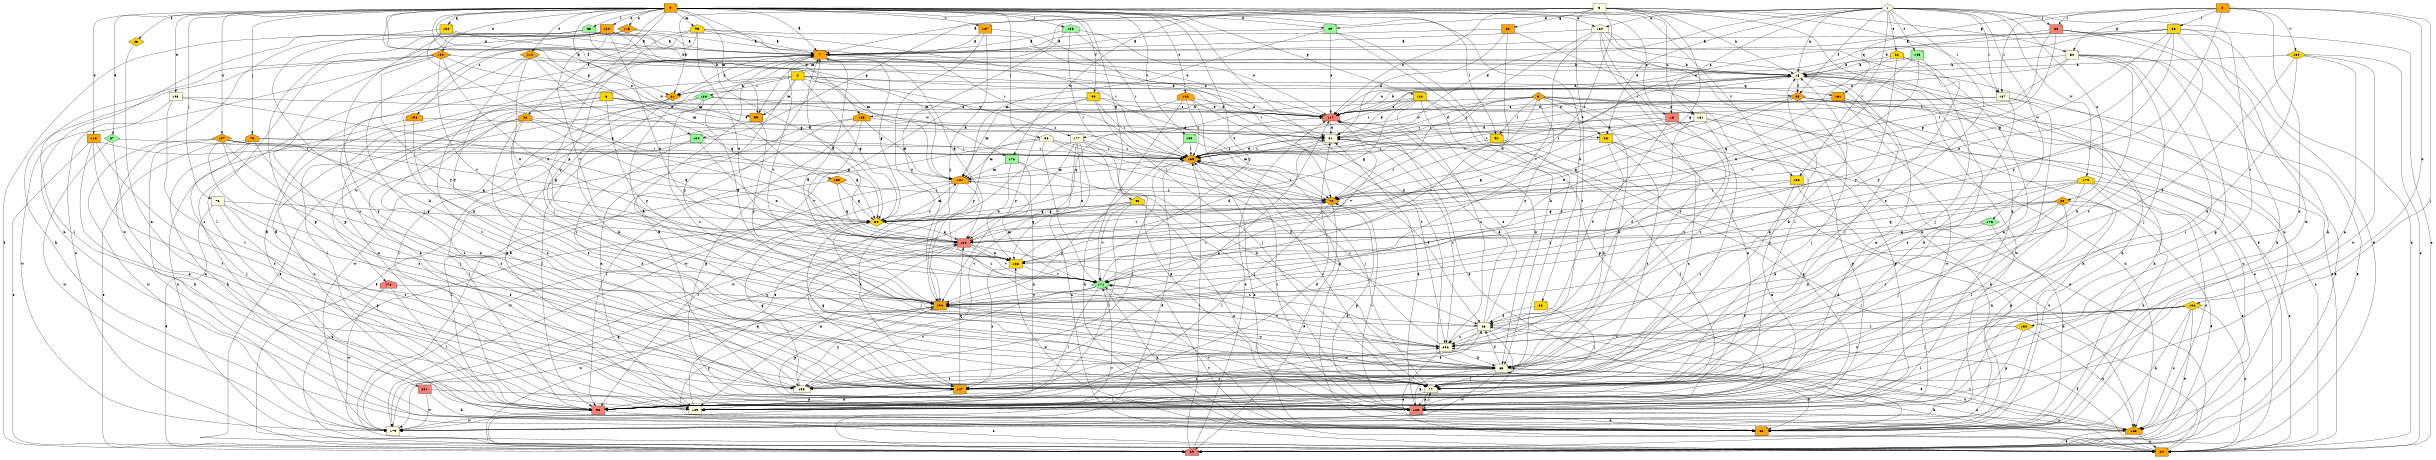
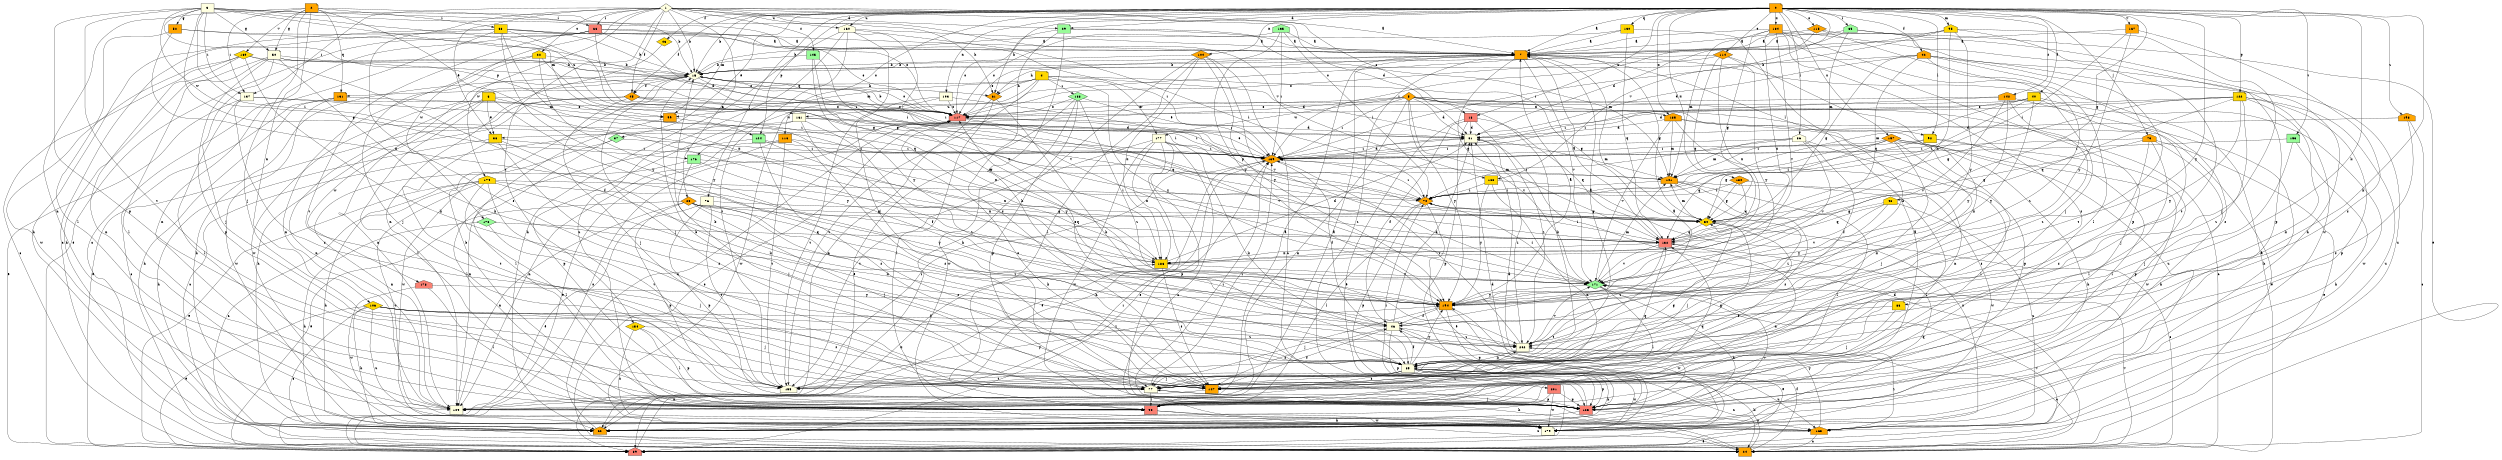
(870, 10) -> none
none -> (1310, 67)
(683, 119) -> none
none -> (1860, 277)
(787, 399) -> none
(1762, 431) -> (600, 431)
(2164, 439) -> (1378, 439)
